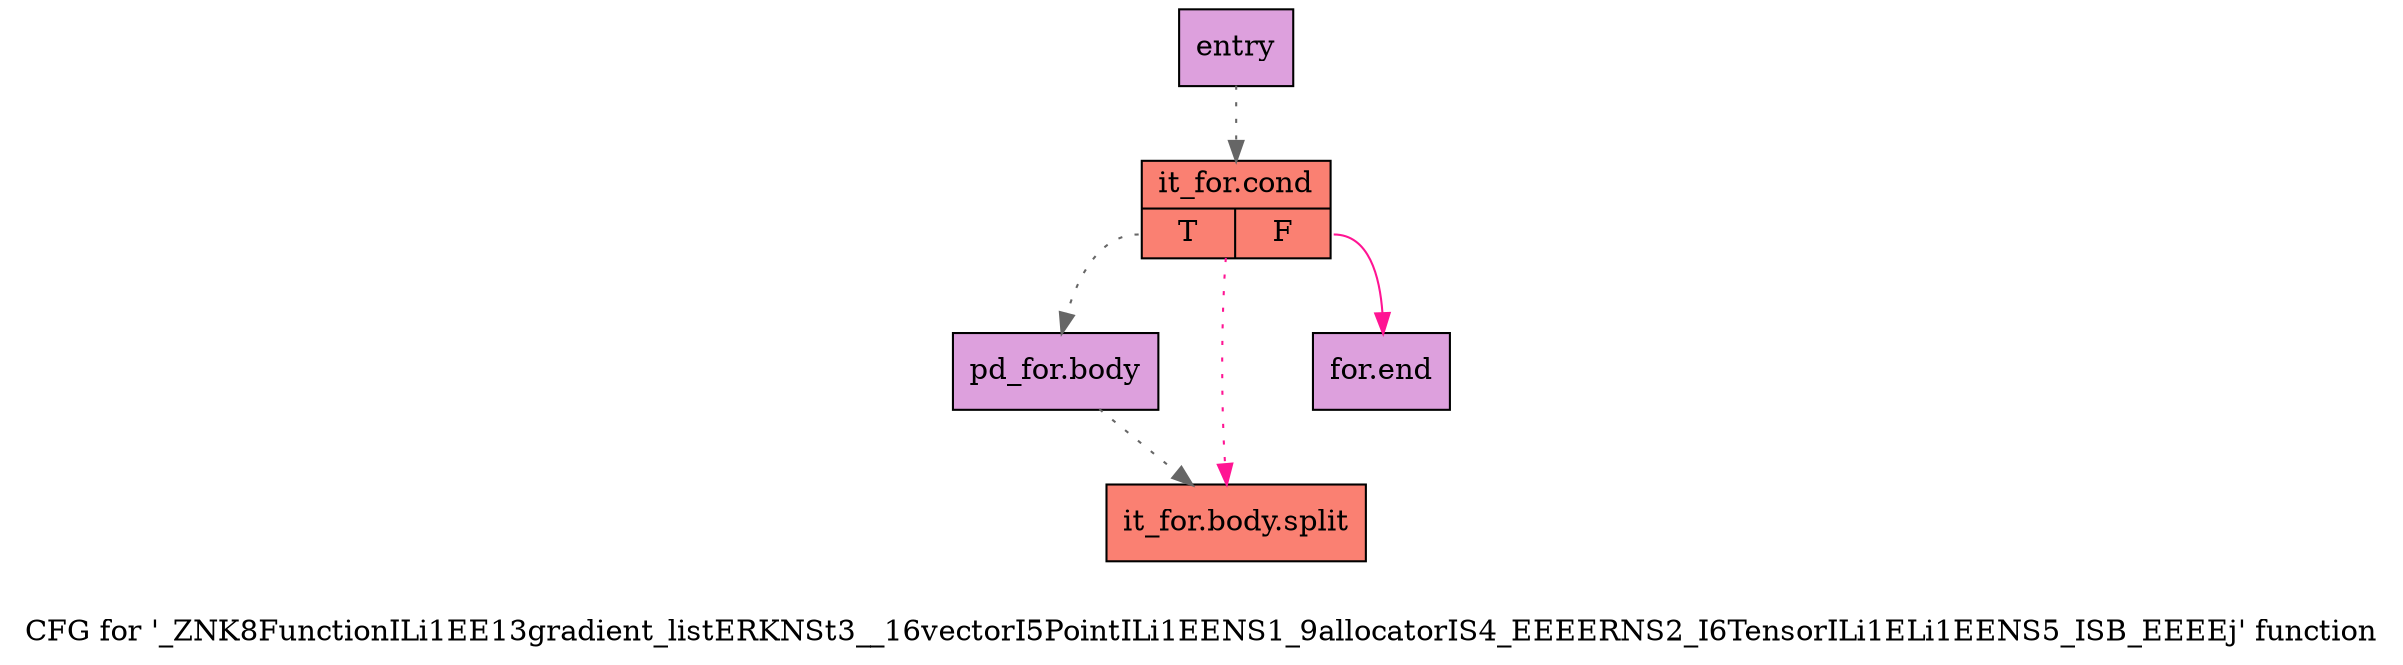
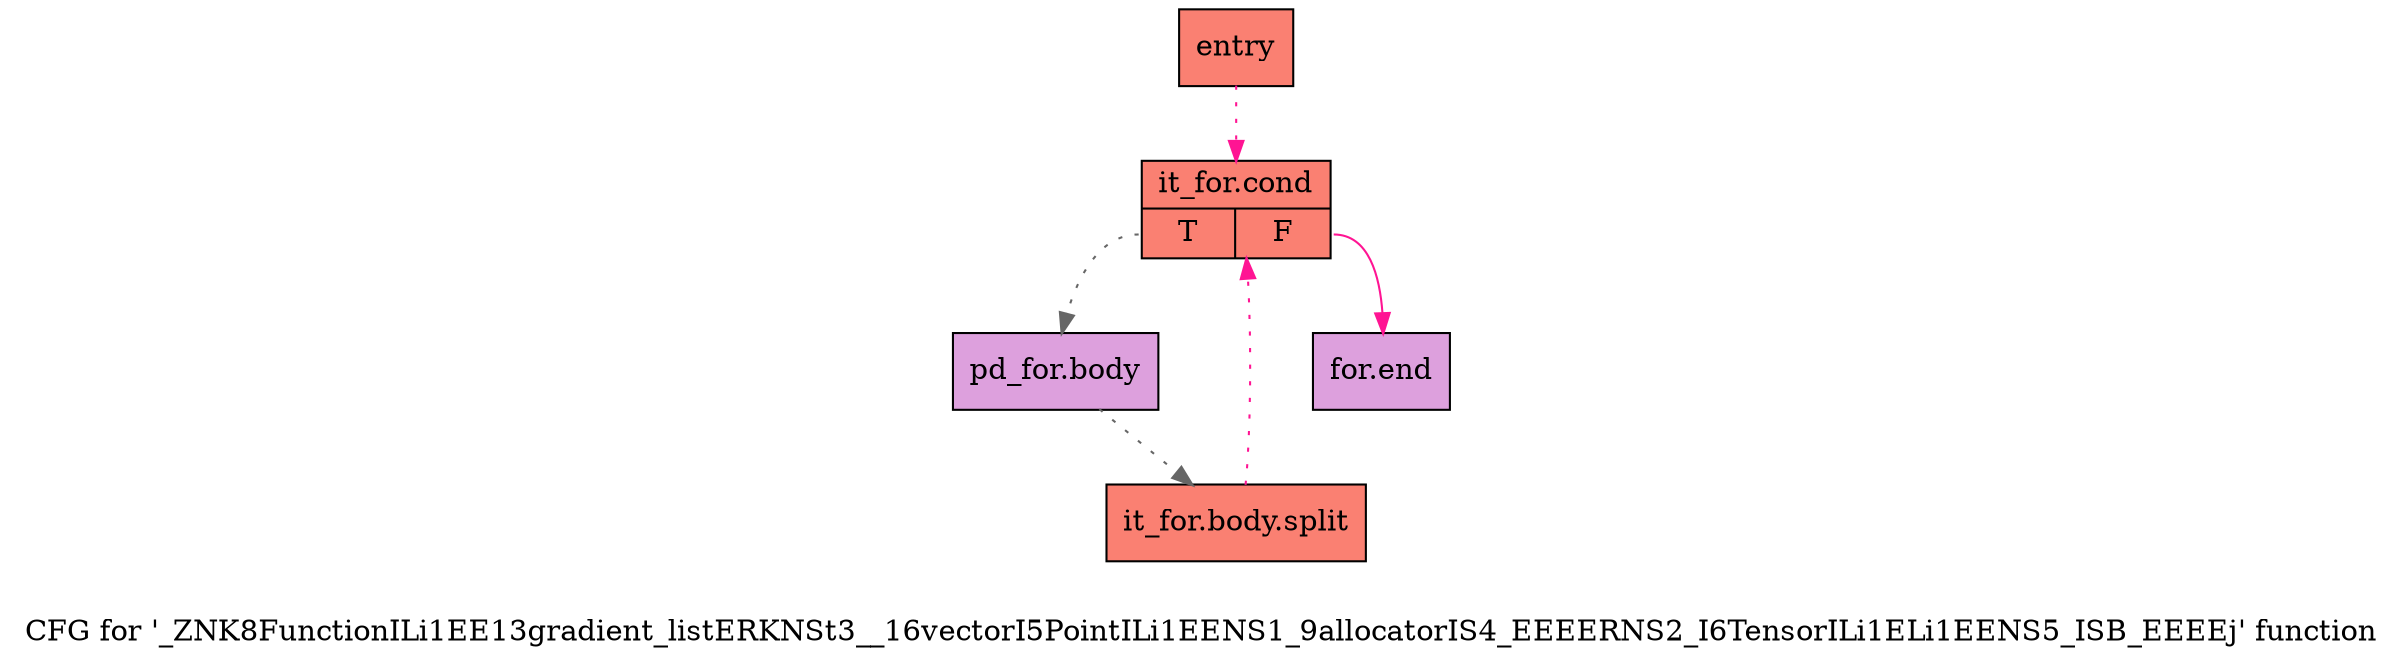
(1236, 48) -> (1236, 48)
(1236, 113) -> (1236, 113)
(1222, 361) -> (1250, 382)
